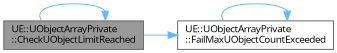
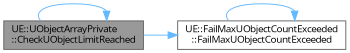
(256, 35) -> (262, 35)
